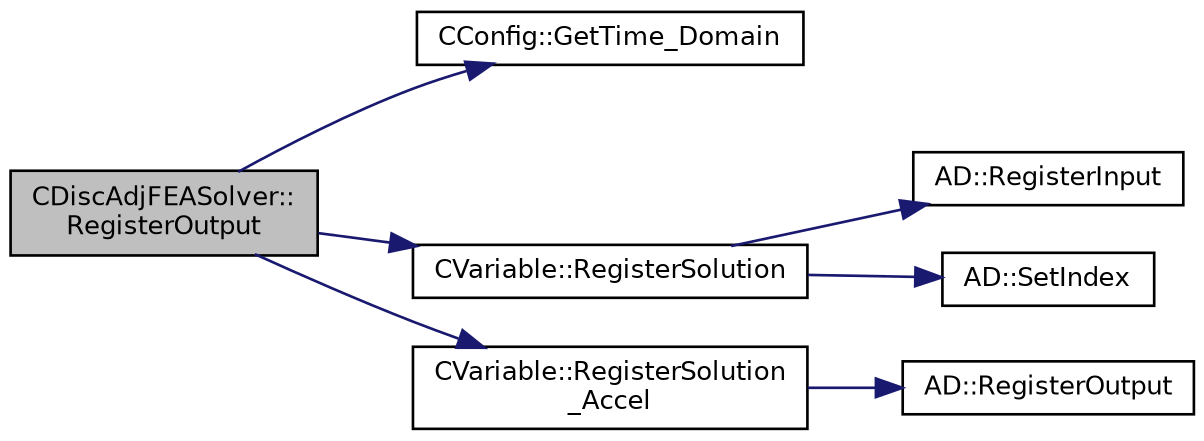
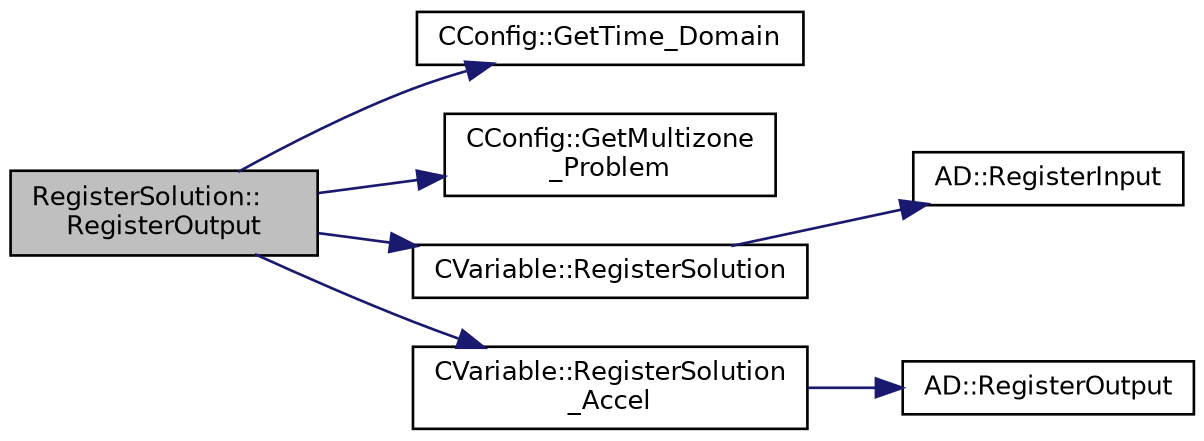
none -> (610, 155)
(164, 213) -> (164, 213)
(1048, 279) -> none
